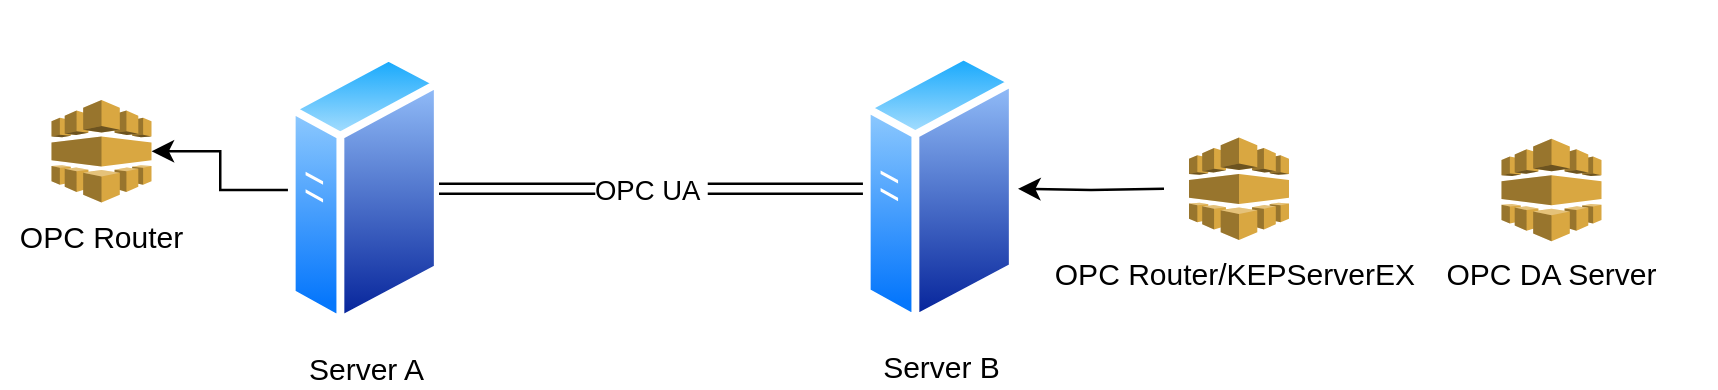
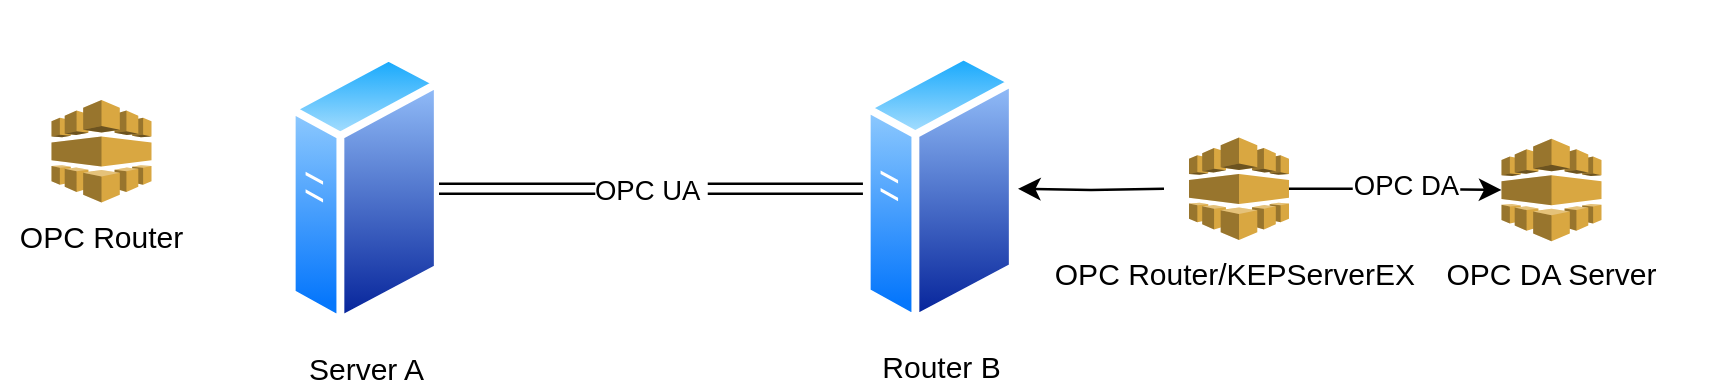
(220, 179) -> none
none -> (1335, 189)
(943, 369) -> (943, 369)
